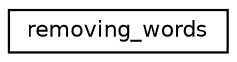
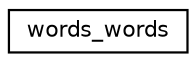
(118, 31) -> (98, 31)
